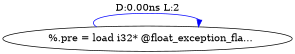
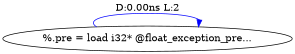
(148, 39) -> (148, 39)
